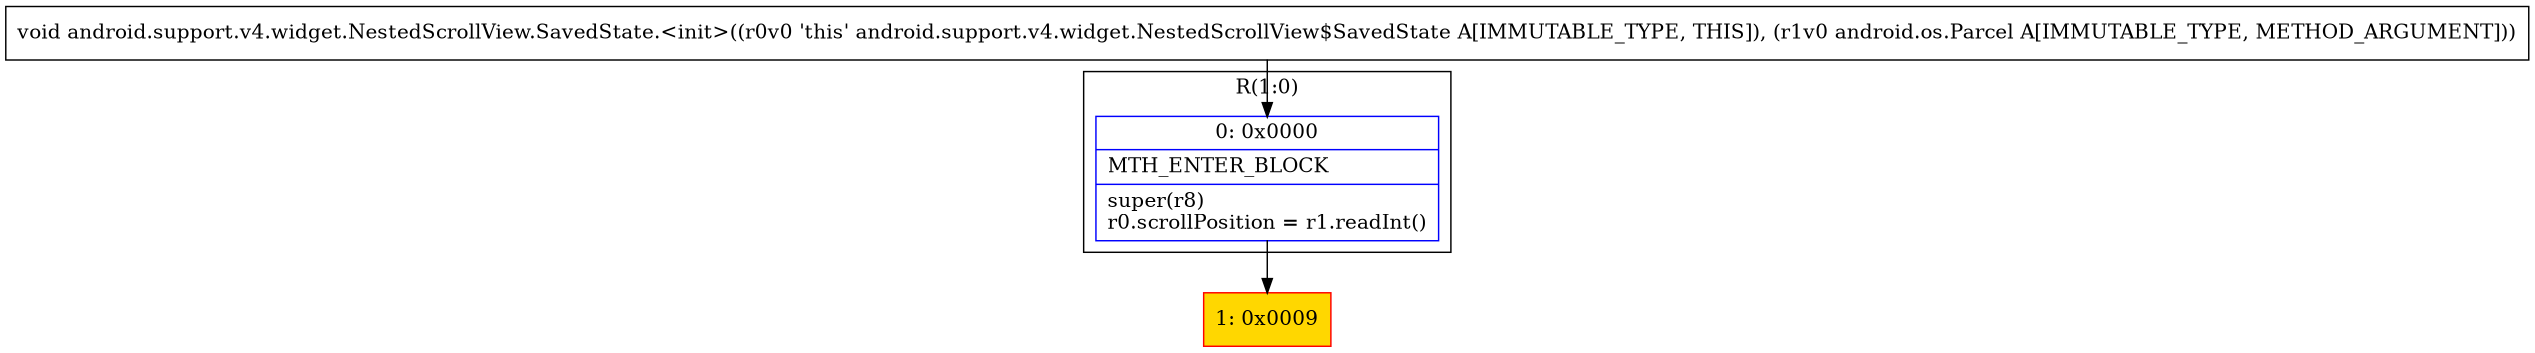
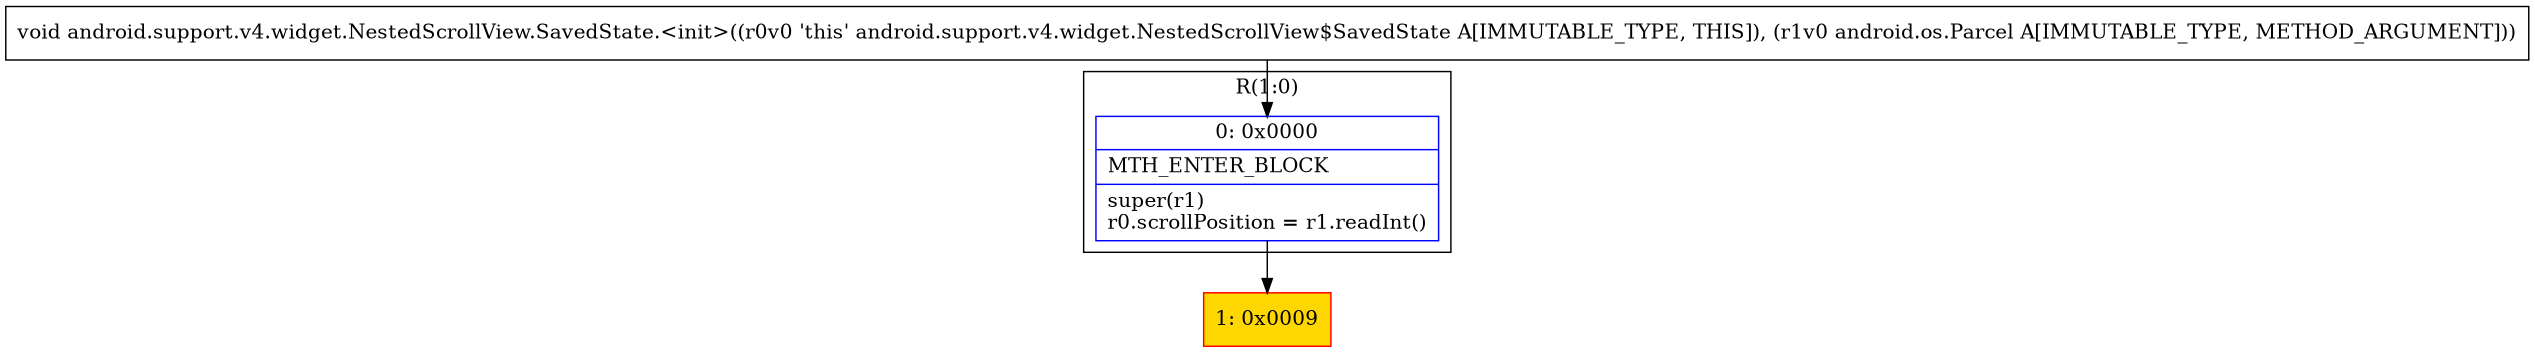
(1156, 201) -> (1156, 201)
